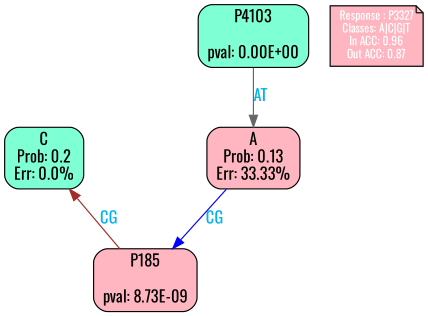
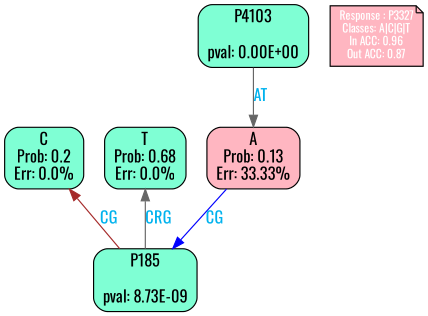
none -> (145, 158)
(145, 280) -> (145, 280)
